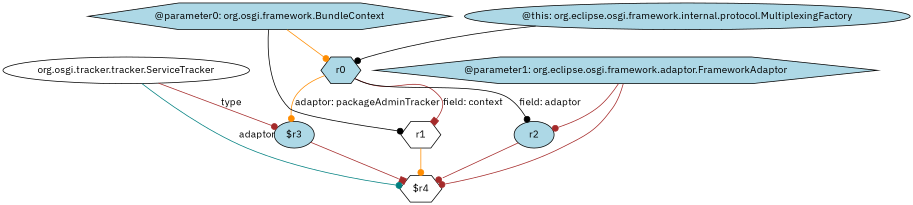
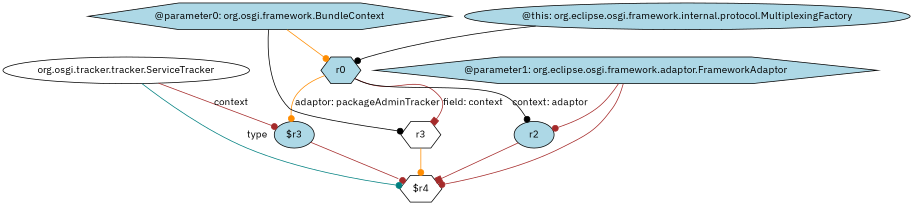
(231, 103) -> (231, 103)
(550, 103) -> (550, 103)
(257, 135) -> (257, 135)
(421, 135) -> (421, 135)
(480, 160) -> (480, 160)
(355, 161) -> (355, 161)
